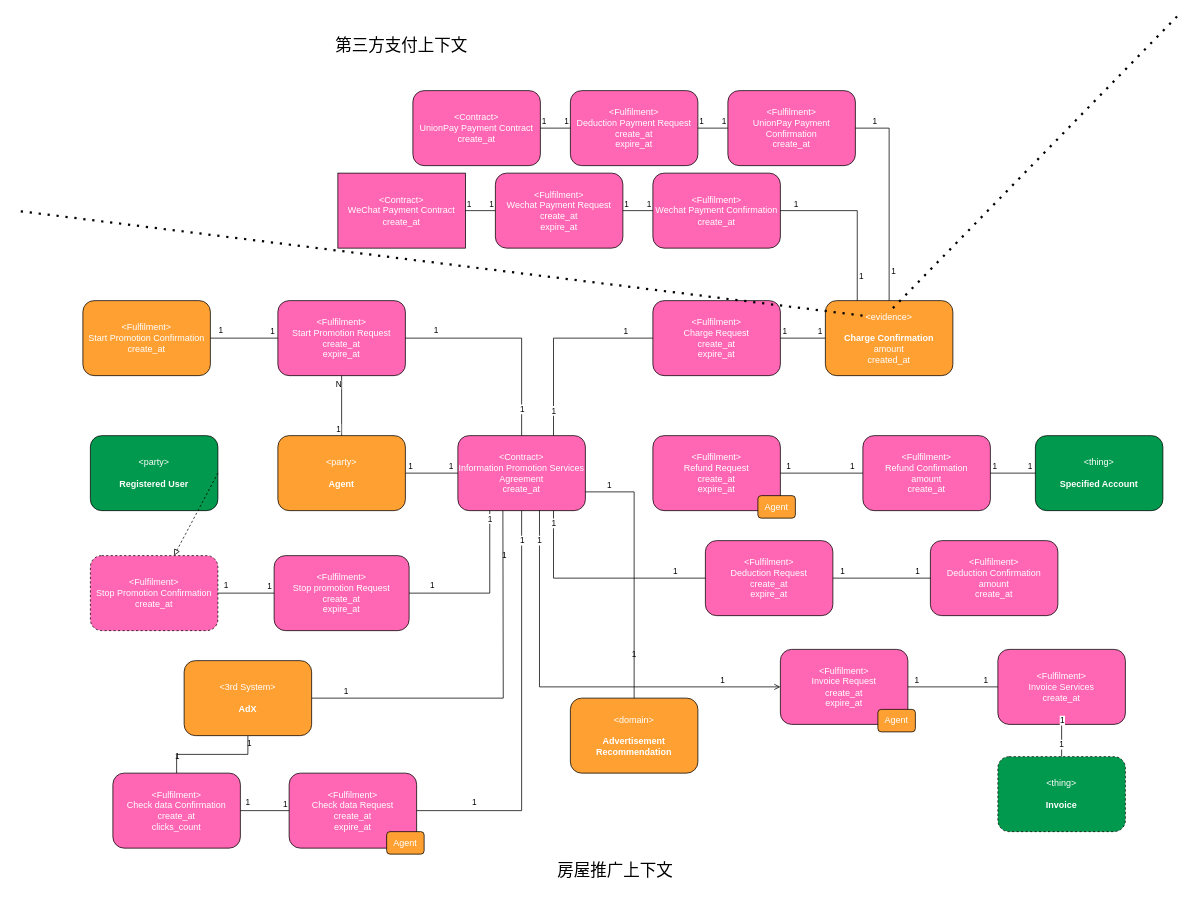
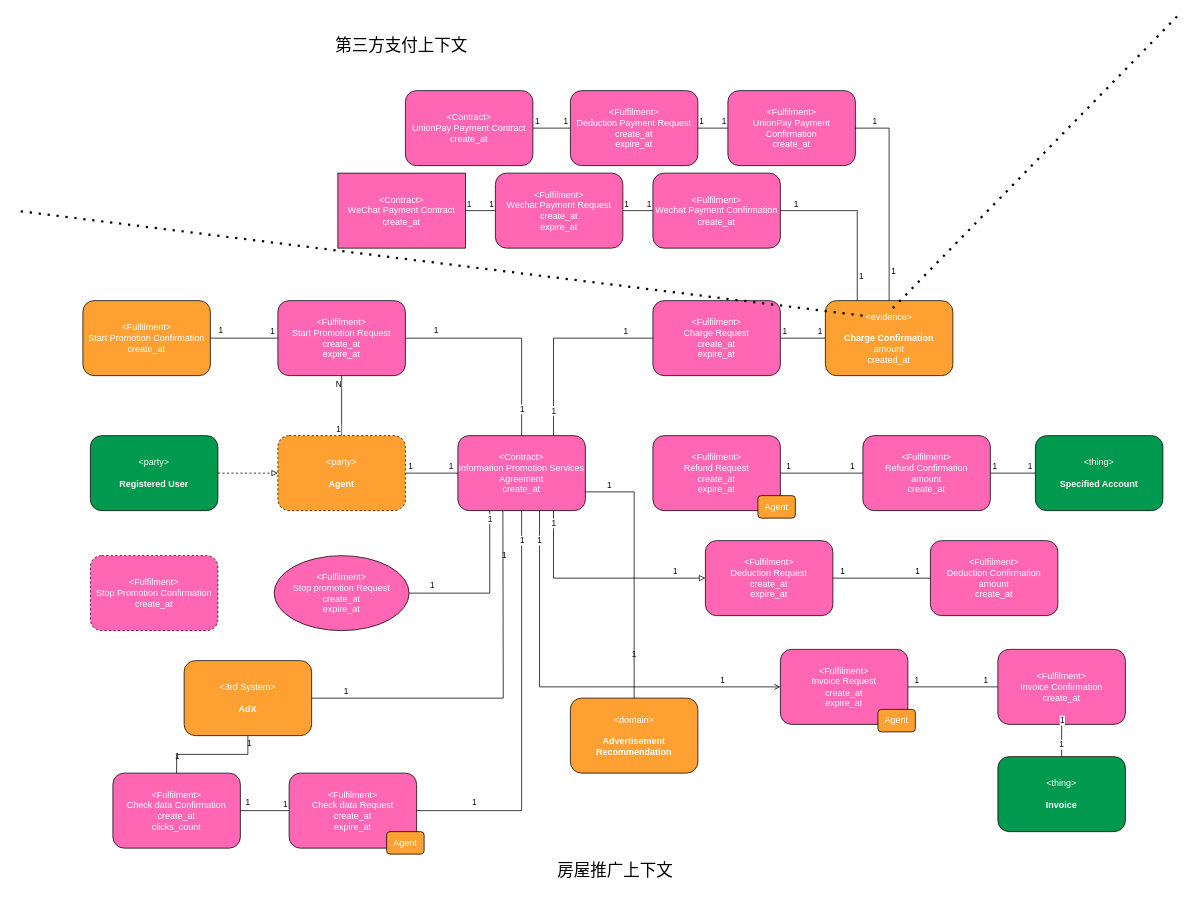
(477, 128) -> (469, 128)
(342, 473) -> (342, 473)
(189, 528) -> (244, 473)
(701, 578) -> (698, 578)
(246, 593) -> none
(342, 593) -> (342, 593)
(1062, 687) -> (1062, 687)
(1062, 794) -> (1062, 794)
